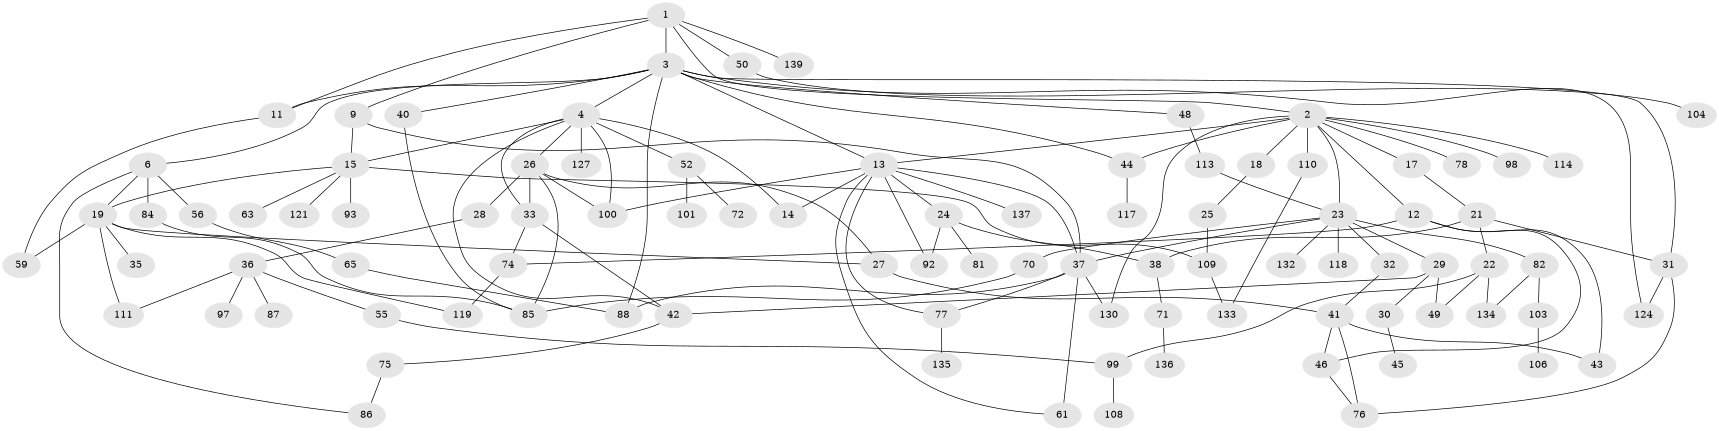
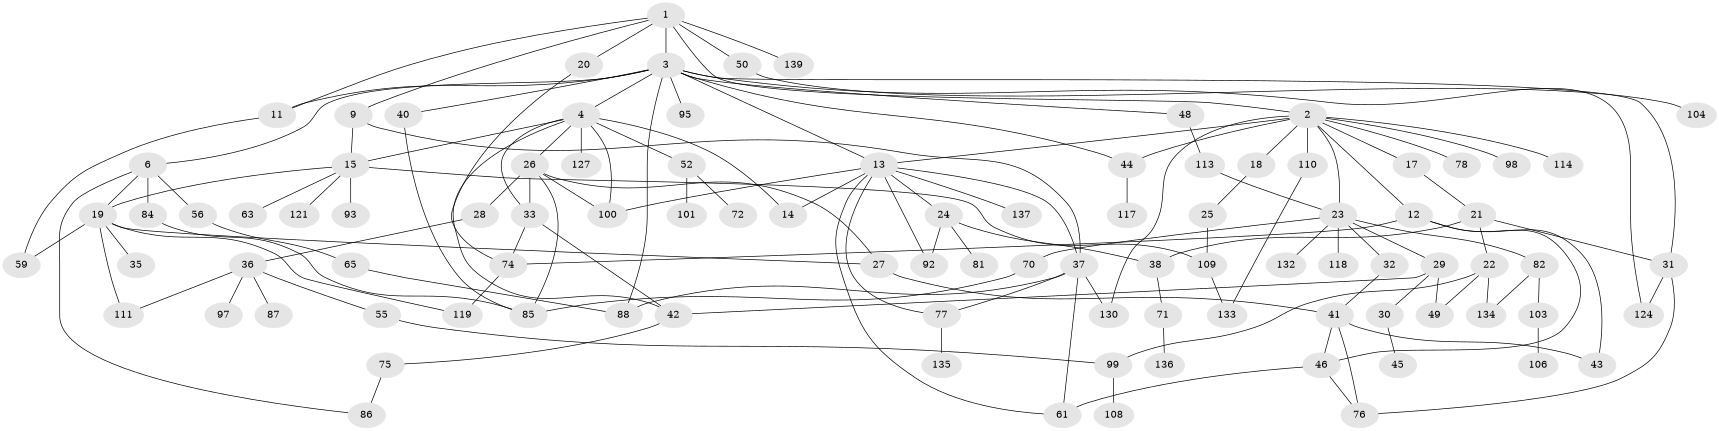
none -> (584, 65)
none -> (685, 115)
(1174, 244) -> none
none -> (1189, 380)
